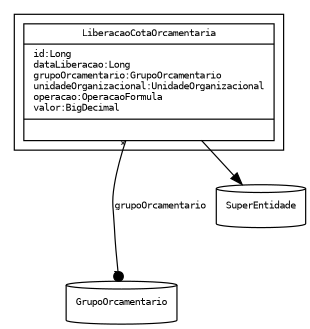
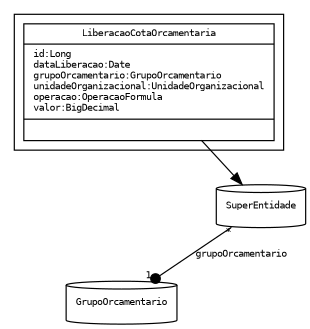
(82, 65) -> (82, 65)
(113, 205) -> (196, 252)
